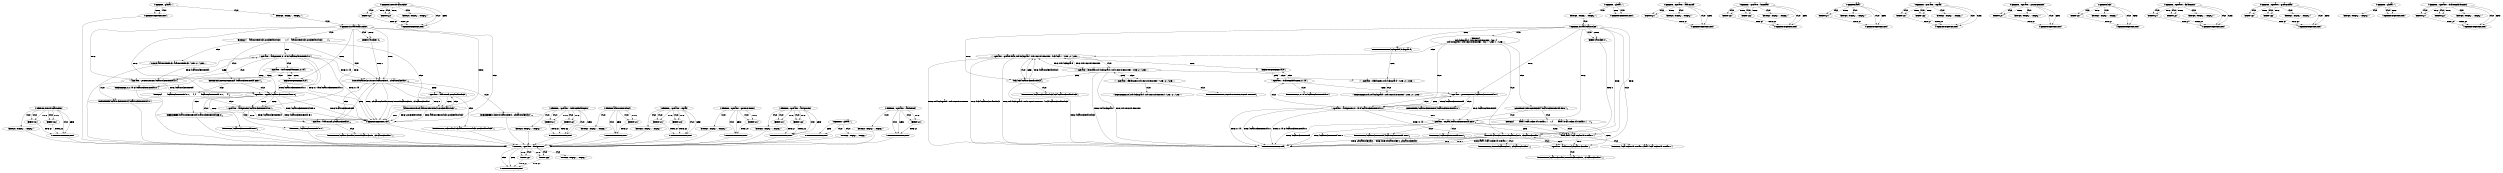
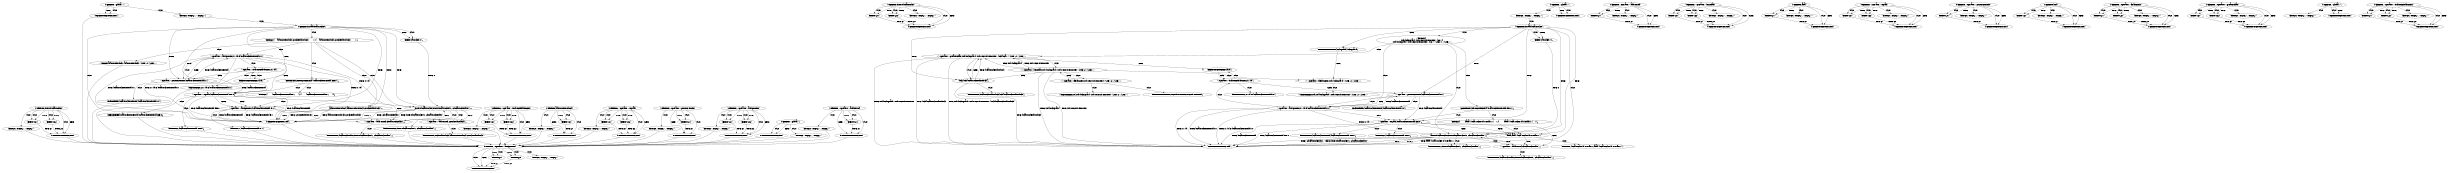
(446, 102) -> none
(453, 104) -> none
